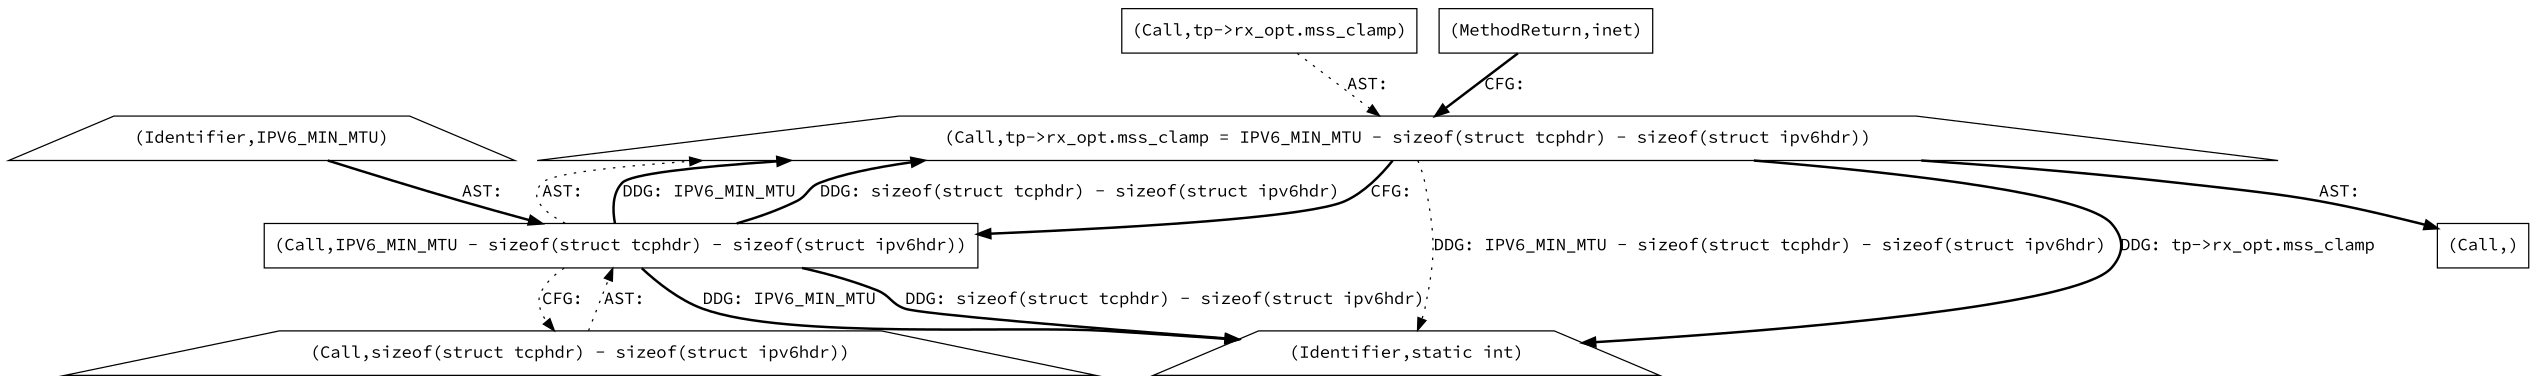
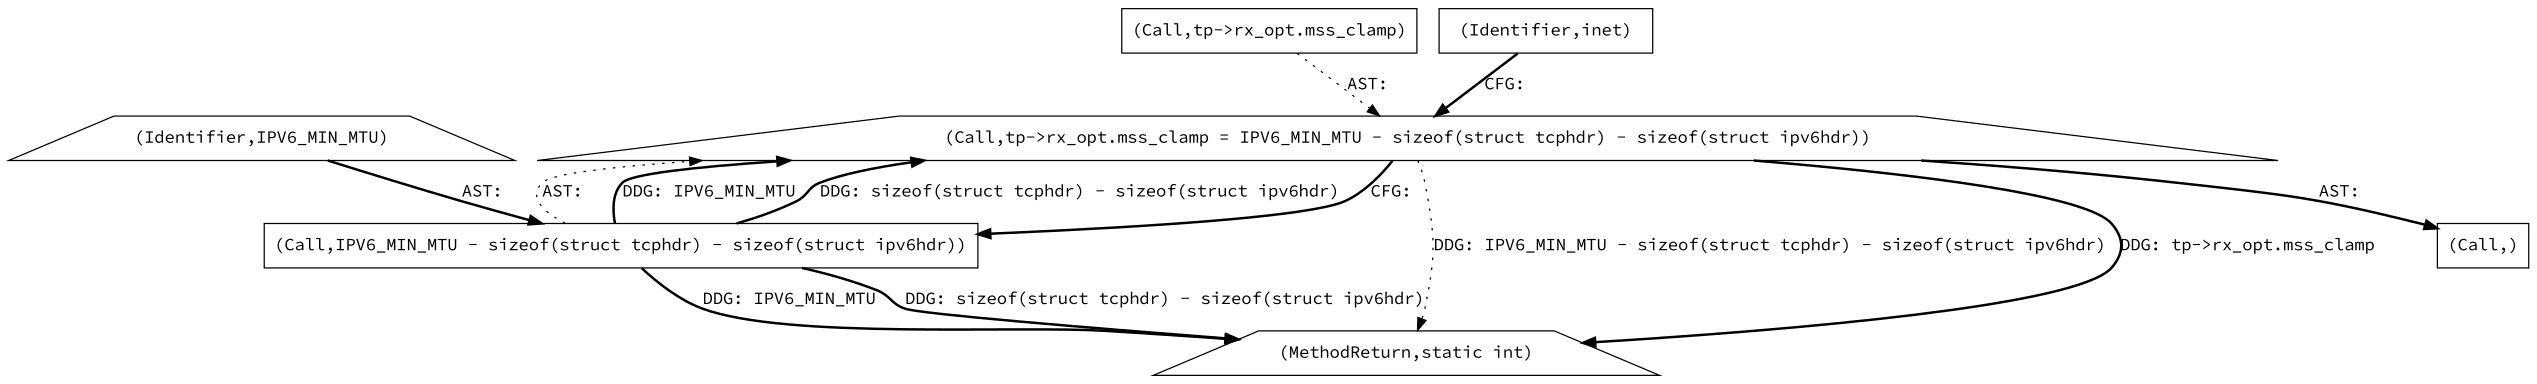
(1546, 31) -> (1546, 31)
(580, 353) -> none
(1406, 353) -> (1406, 353)
